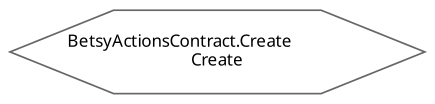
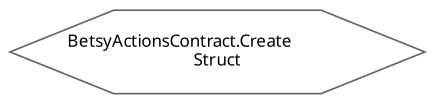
(217, 52) -> (217, 52)
